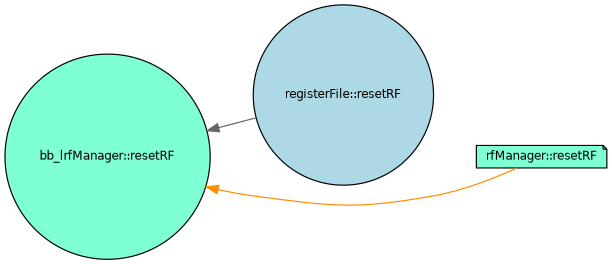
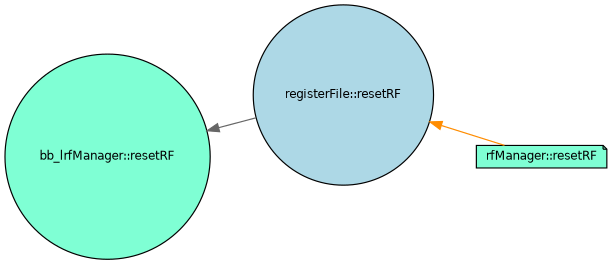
(370, 204) -> (473, 135)
